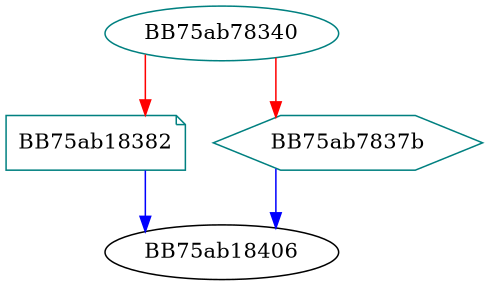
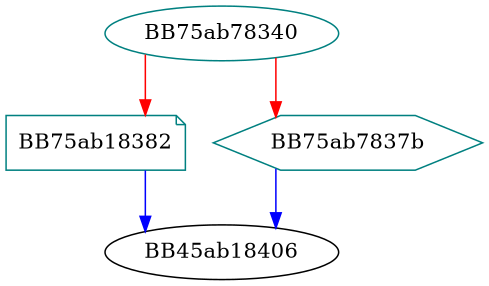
(222, 252) -> (222, 252)
